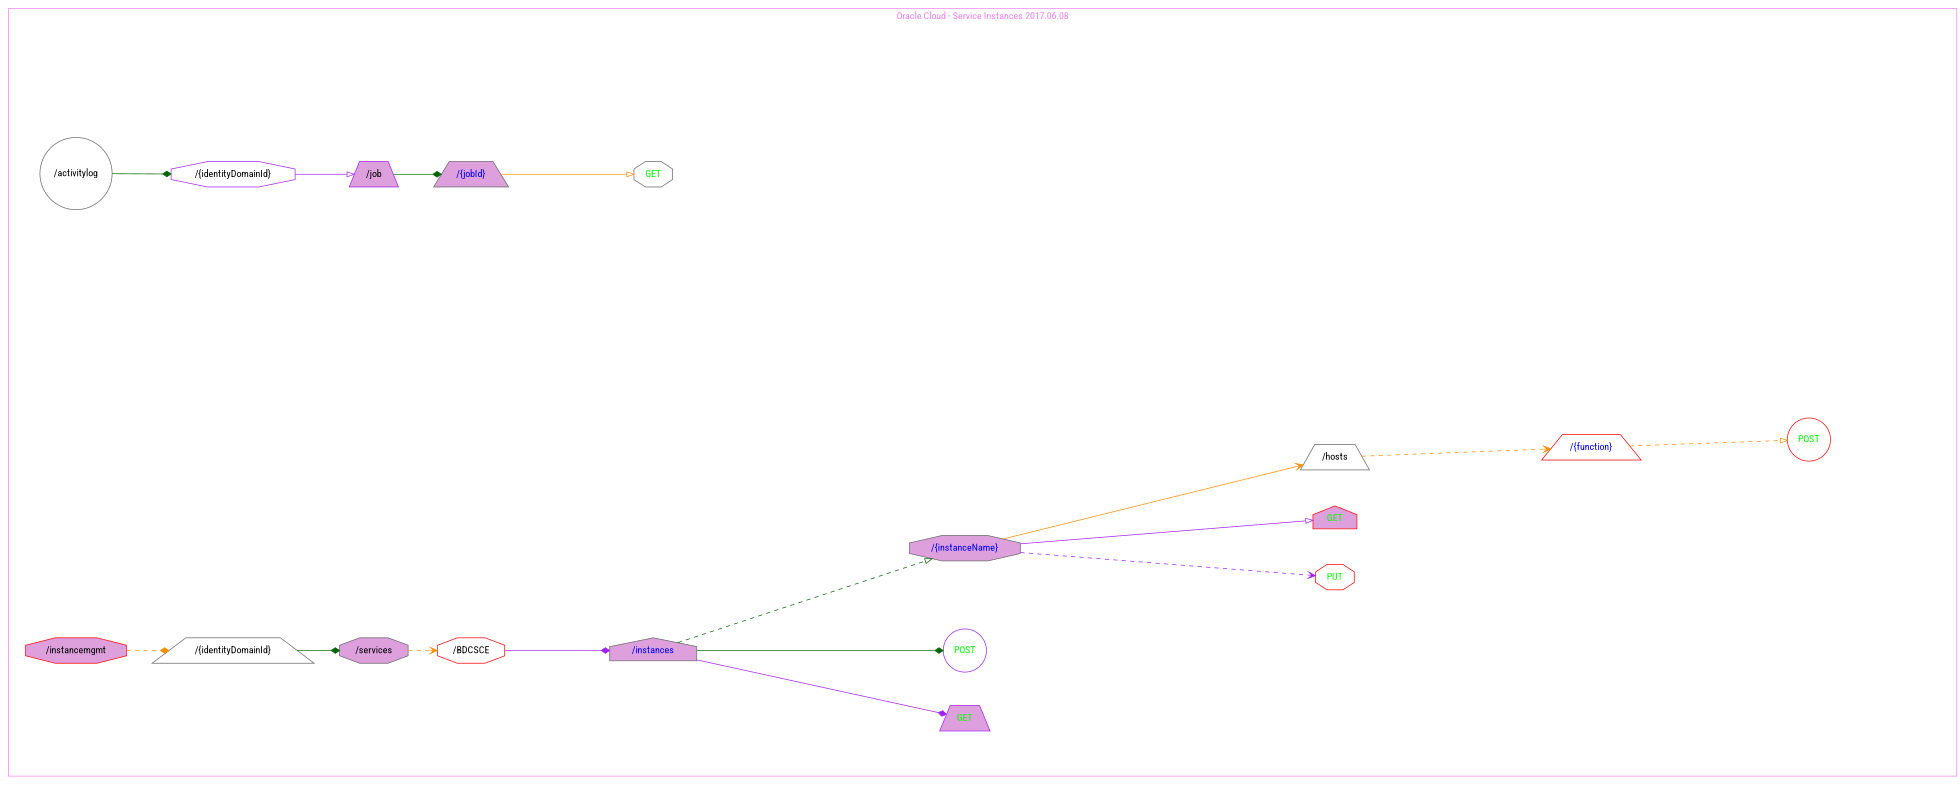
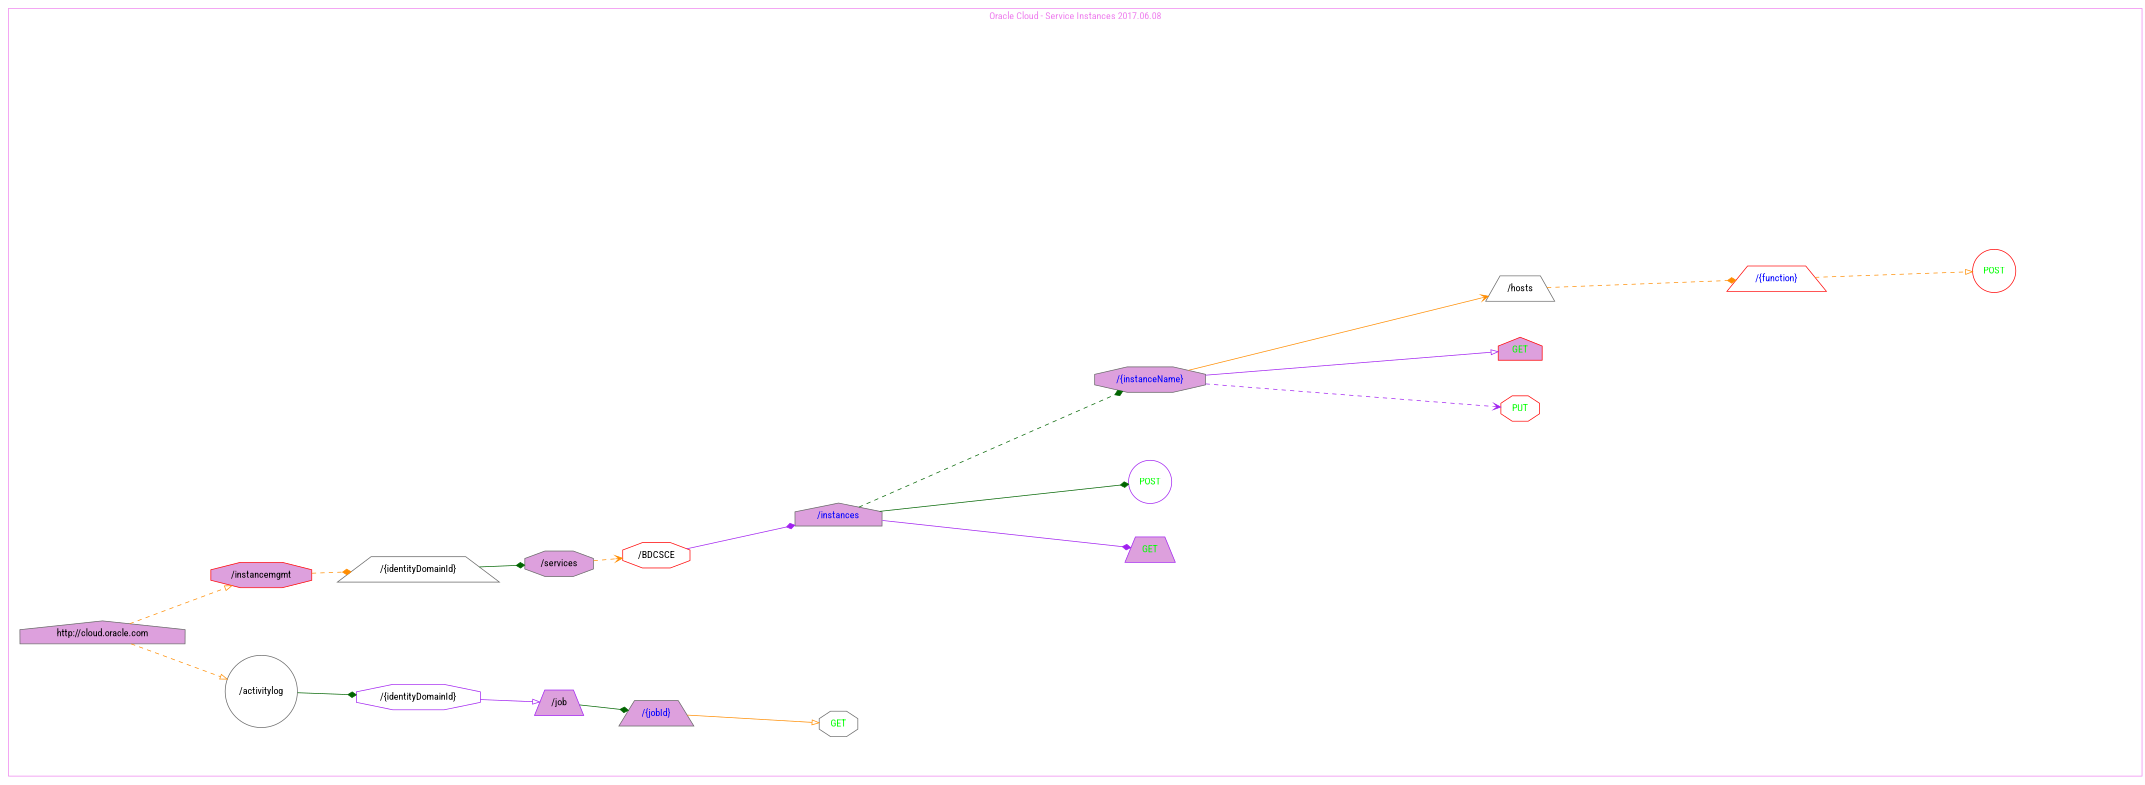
(1453, 453) -> (1637, 284)
(801, 602) -> (987, 451)
none -> (103, 634)
